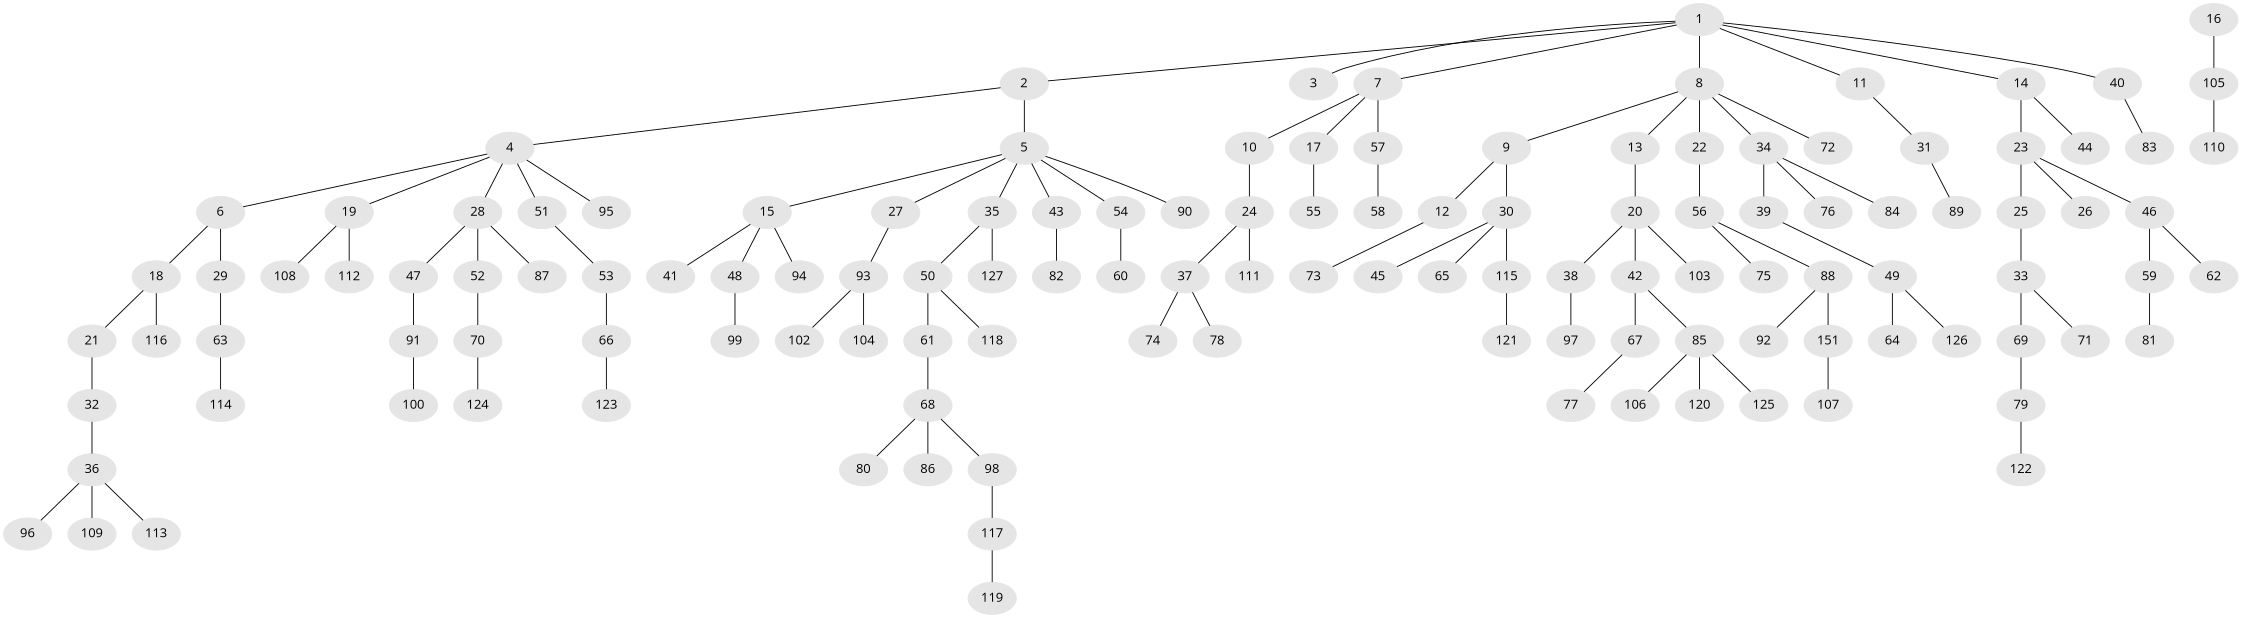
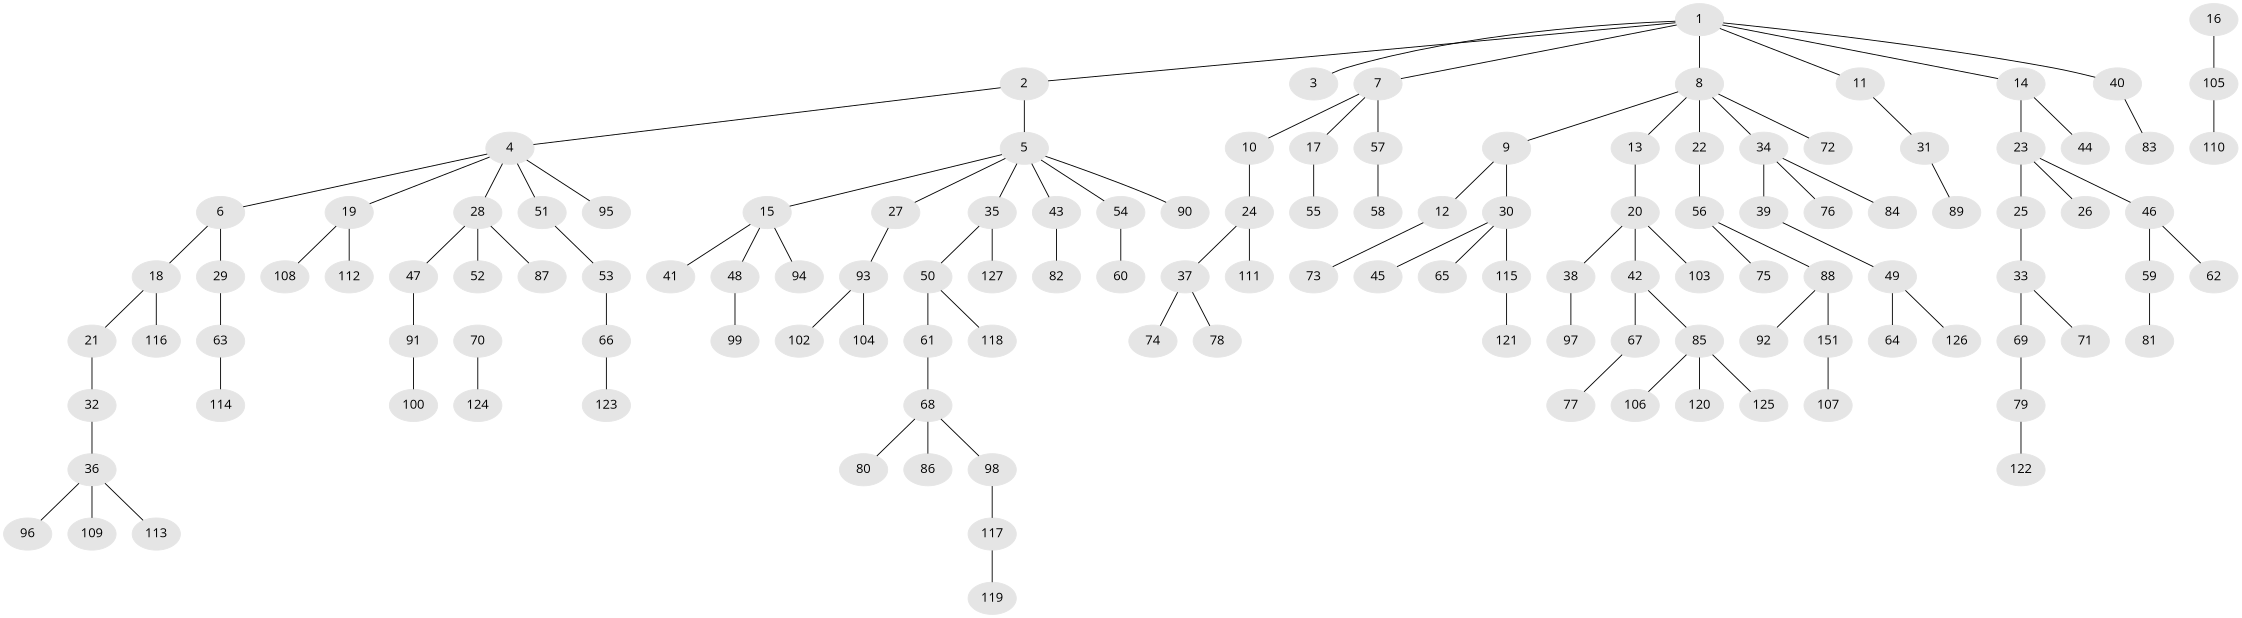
(478, 309) -> none
